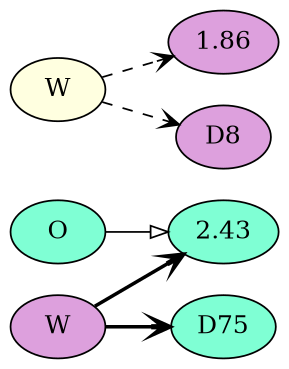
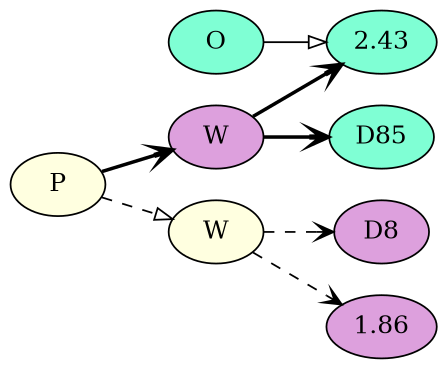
none -> (58, 184)
(223, 327) -> (382, 137)
